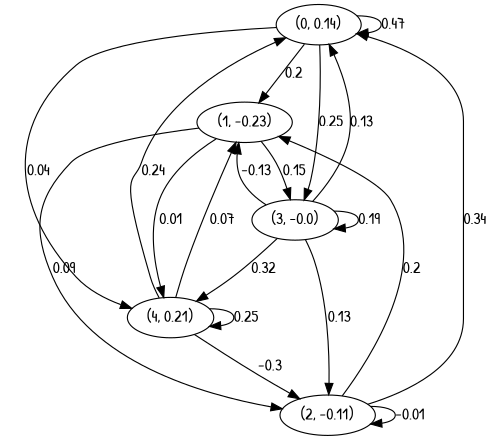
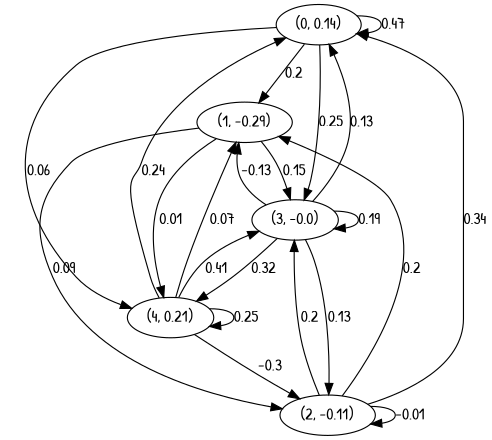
(245, 122) -> (245, 122)
(39, 171) -> (39, 171)
none -> (207, 259)
none -> (299, 325)
